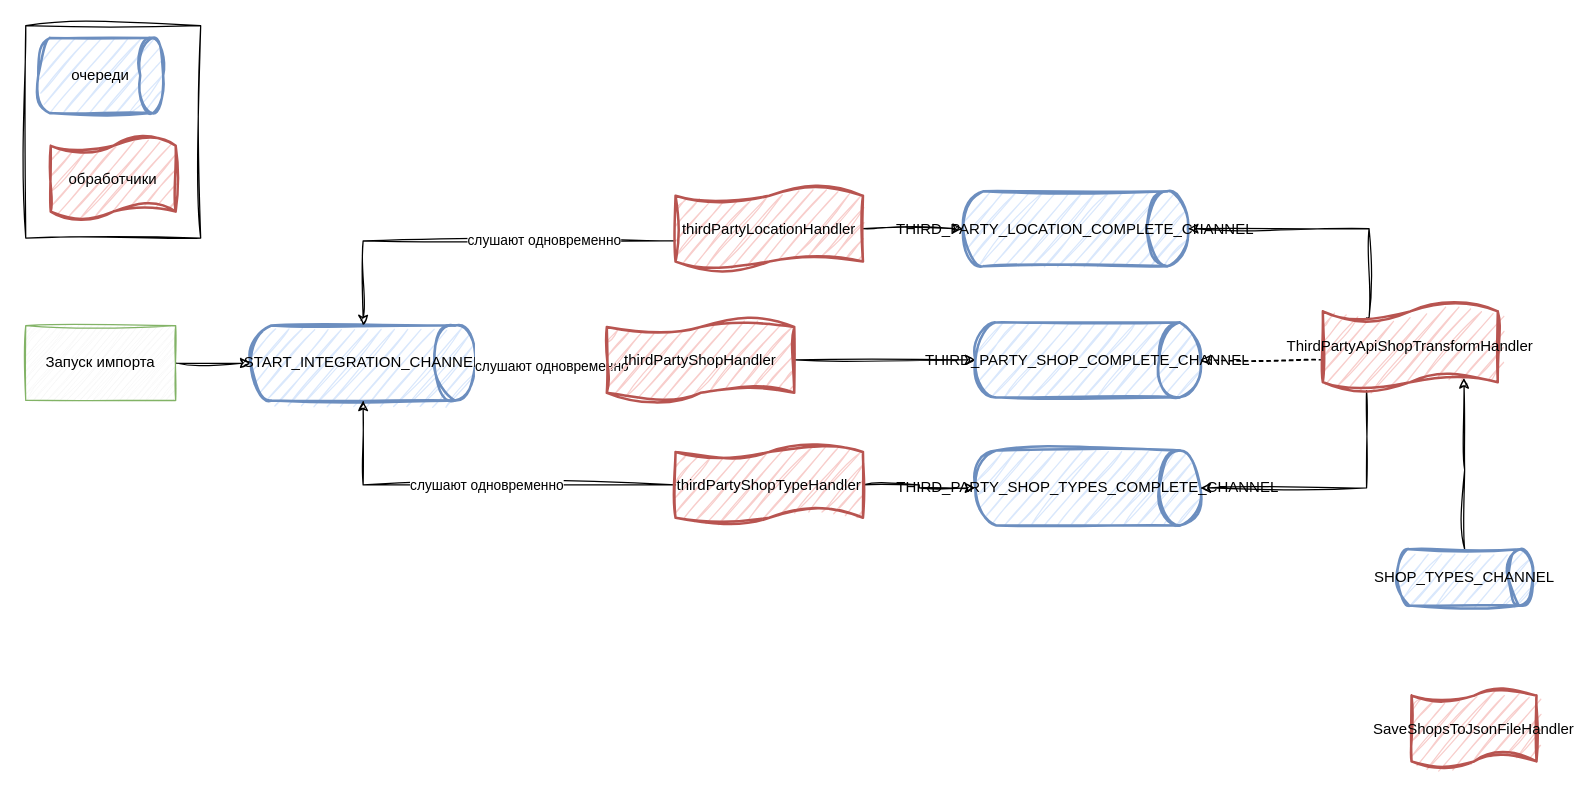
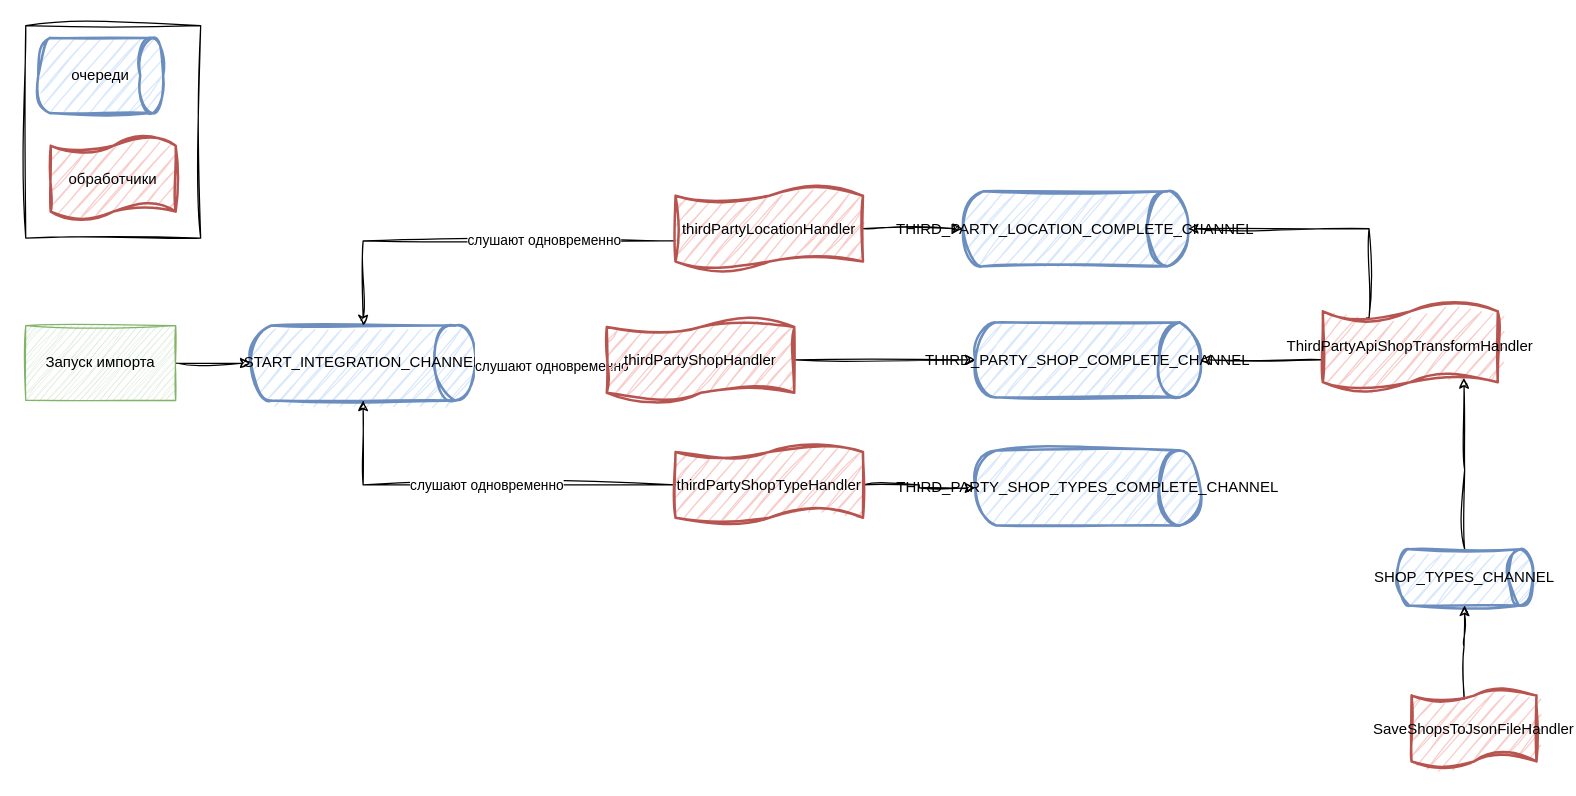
(1265, 360) -> (1265, 360)
(101, 363) -> (101, 363)
(1337, 488) -> none
none -> (1464, 656)
